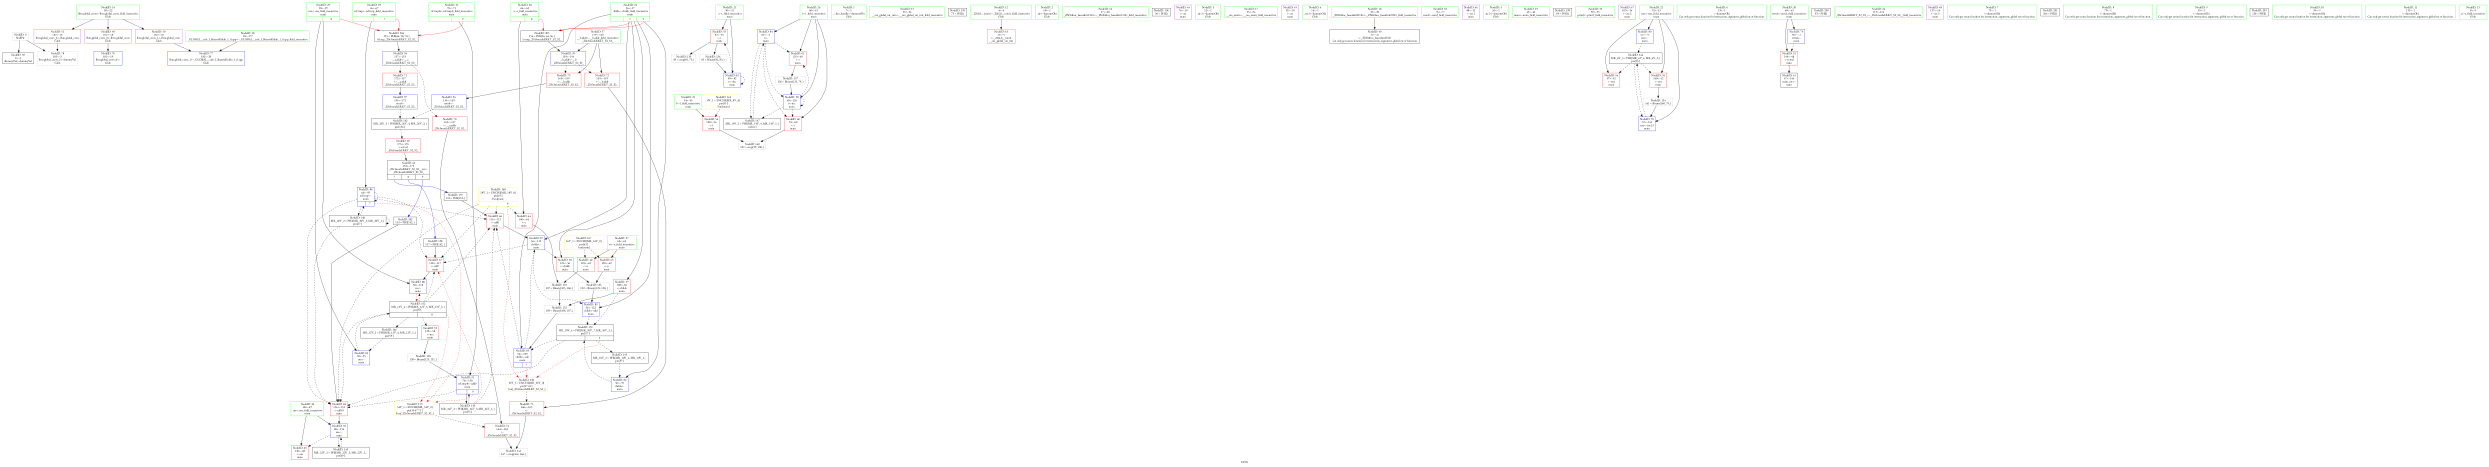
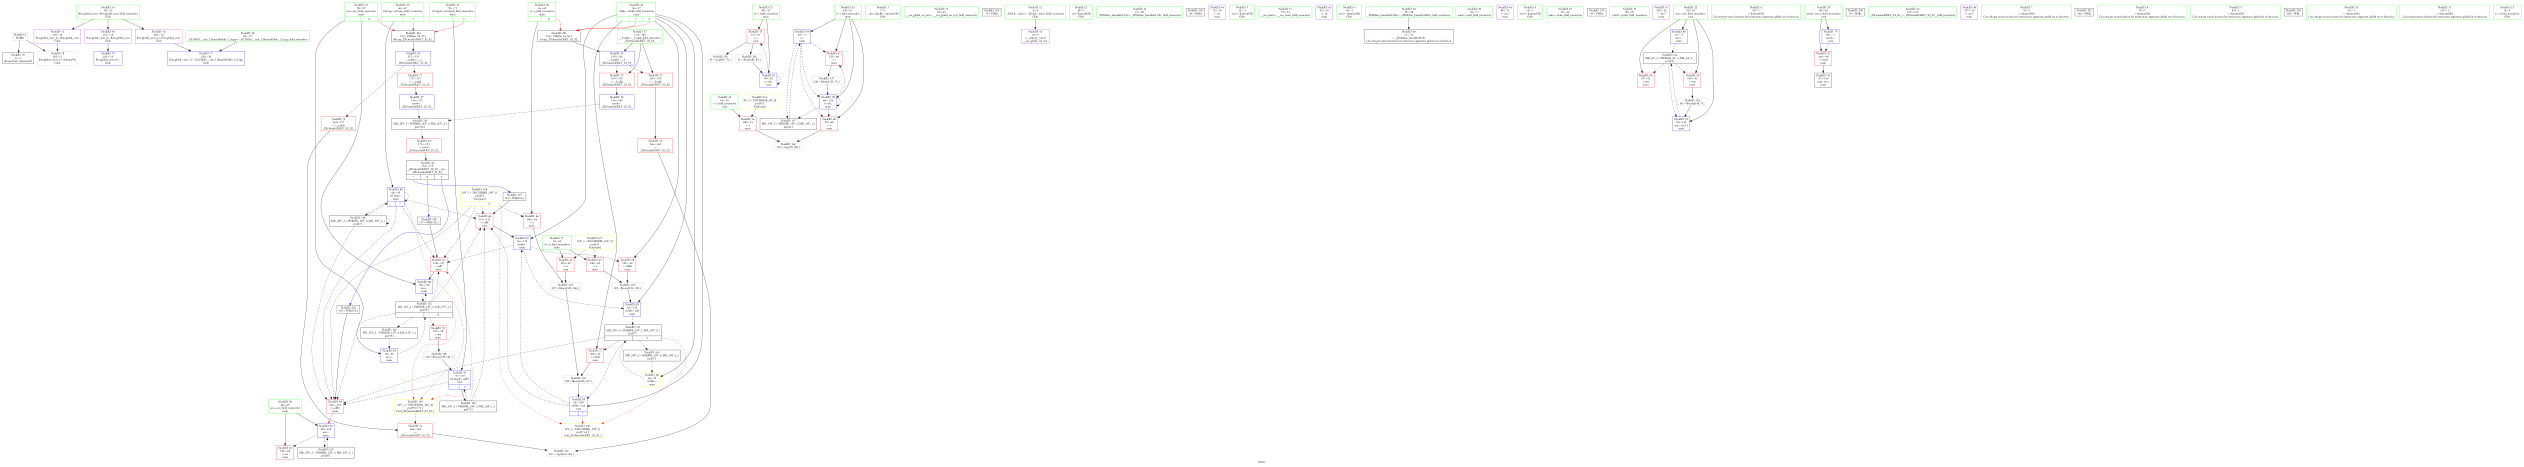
(417, 296) -> (423, 296)
(607, 309) -> (613, 345)
(620, 385) -> (652, 380)
(527, 396) -> none
(339, 419) -> (331, 418)
